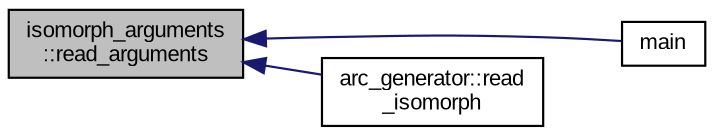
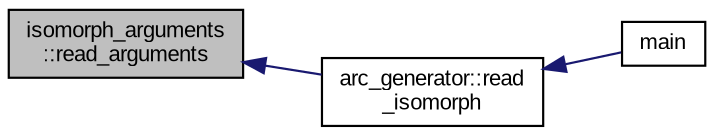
(443, 36) -> (593, 58)
